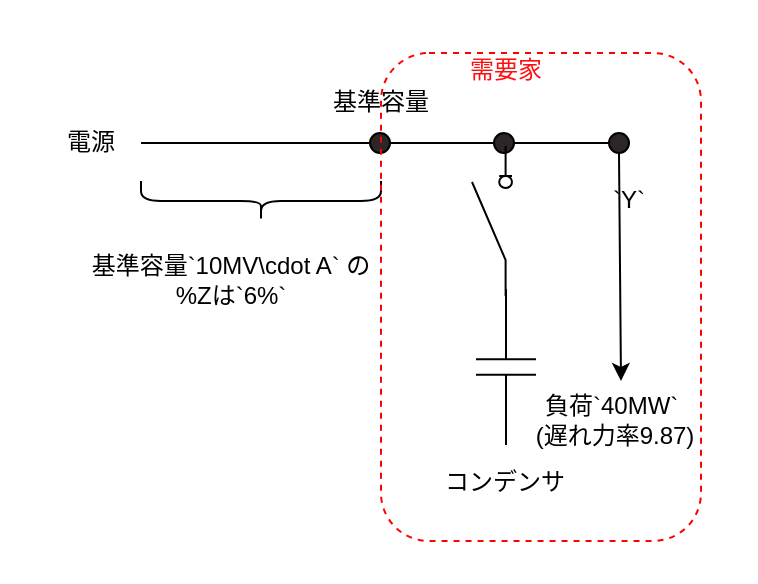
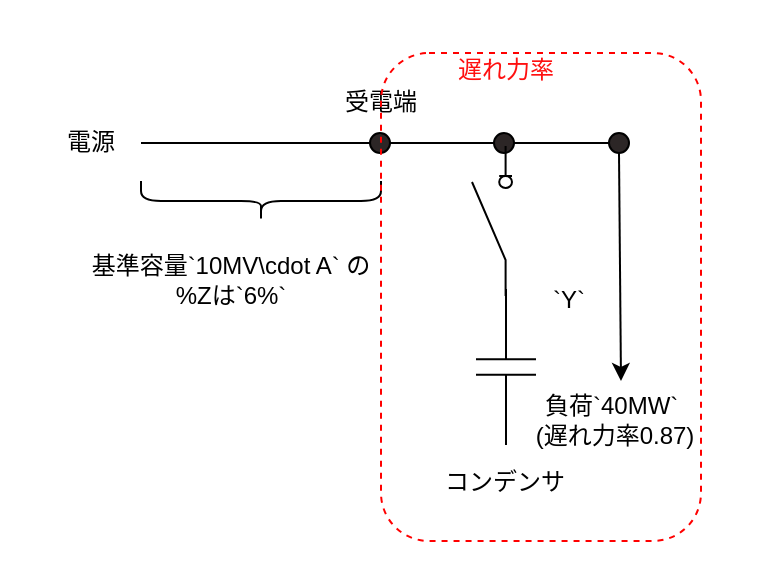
(507, 71) -> (507, 71)
(382, 103) -> (382, 103)
(629, 201) -> (569, 301)
(616, 421) -> (616, 421)
